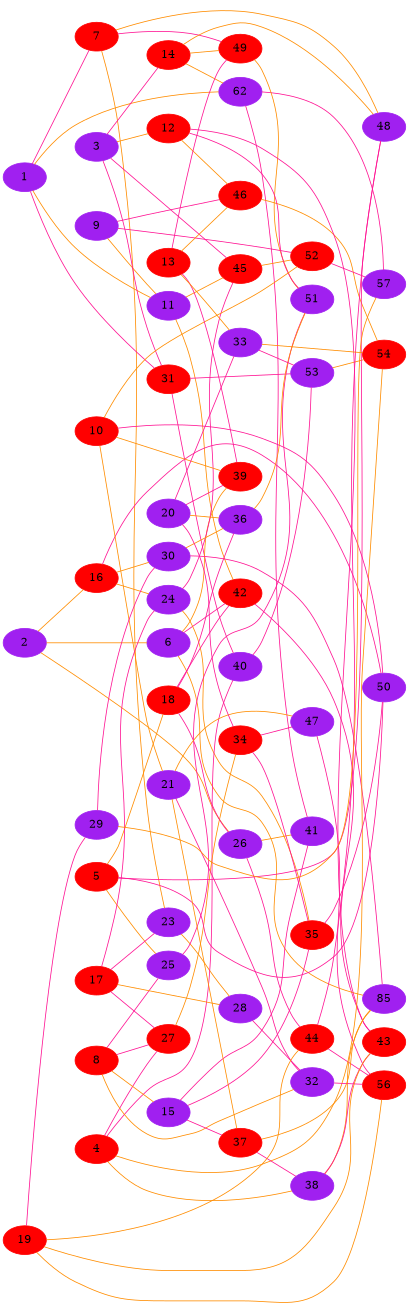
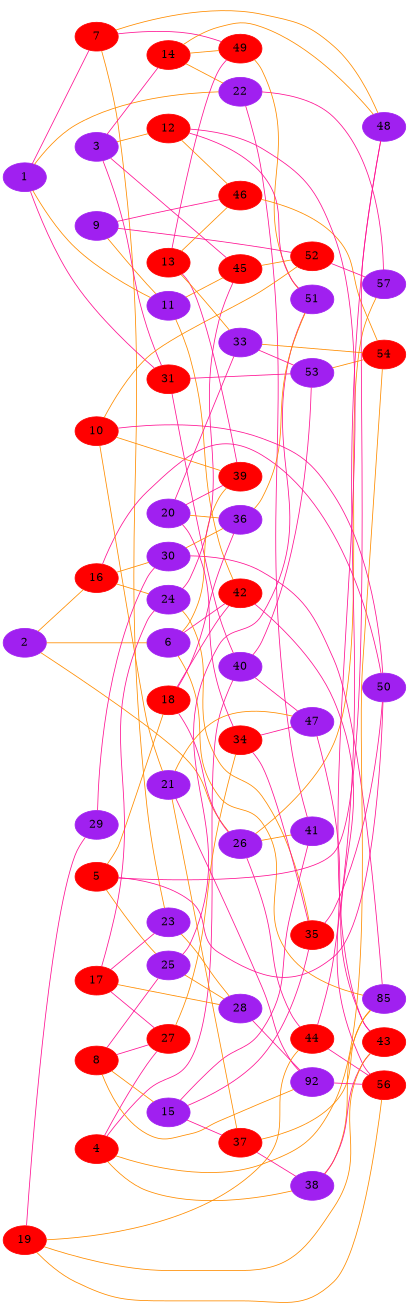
(240, 92) -> (240, 92)
(356, 693) -> (349, 666)
none -> (276, 694)
none -> (203, 986)
(312, 1082) -> (312, 1082)
